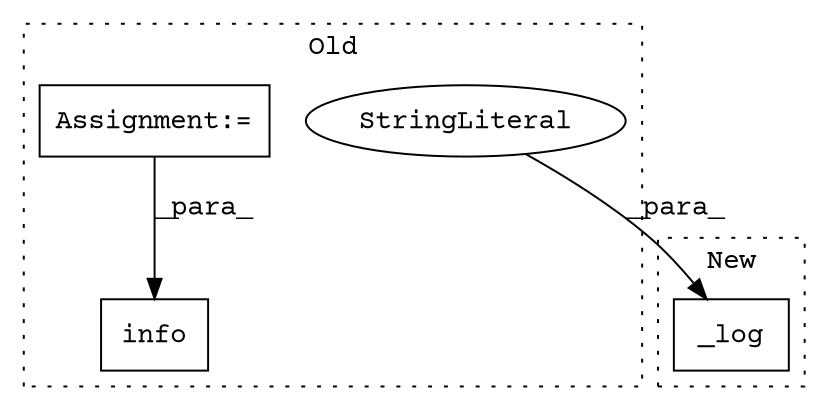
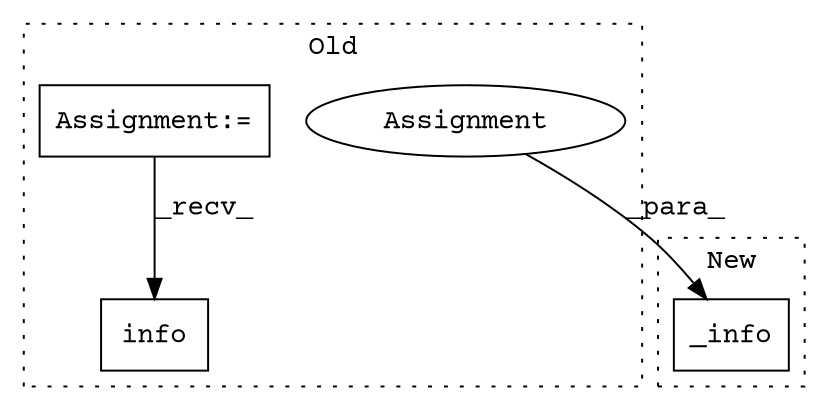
(466, 121) -> (466, 121)
(204, 207) -> (204, 207)
(731, 335) -> (731, 335)
